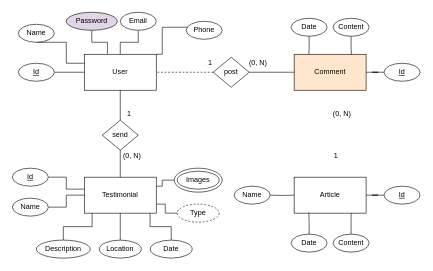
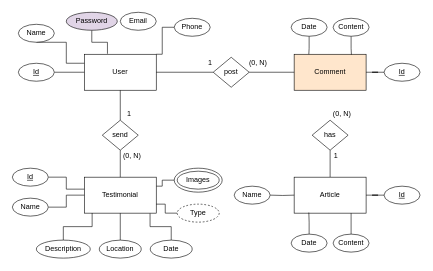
(204, 30) -> (192, 27)
(129, 42) -> none
(185, 72) -> (185, 72)
none -> (330, 135)
none -> (330, 164)
